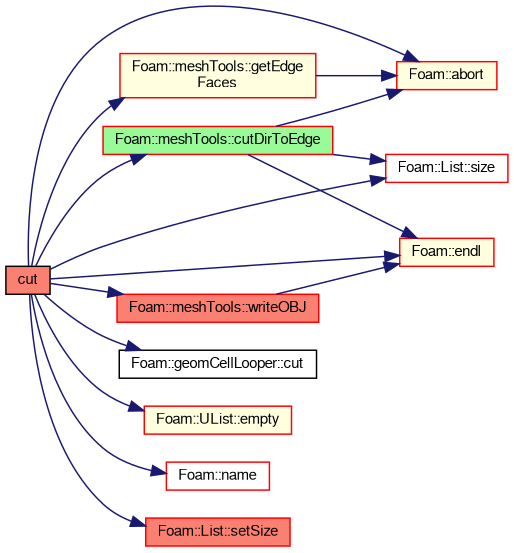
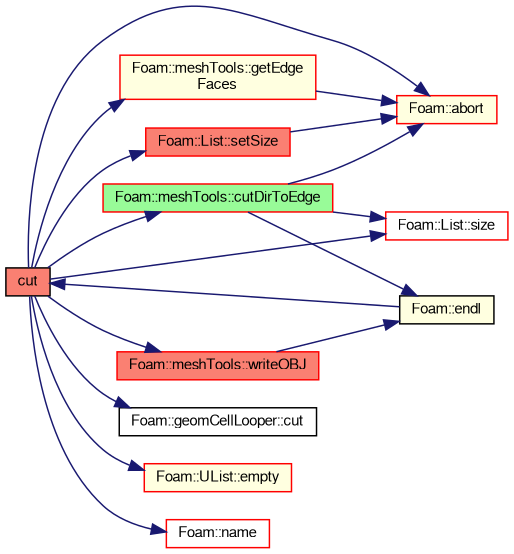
none -> (336, 125)
(447, 252) -> (447, 310)
(217, 268) -> (232, 296)
